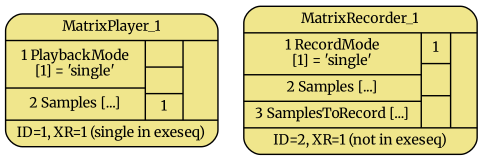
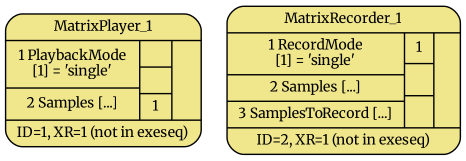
(112, 133) -> (103, 133)
